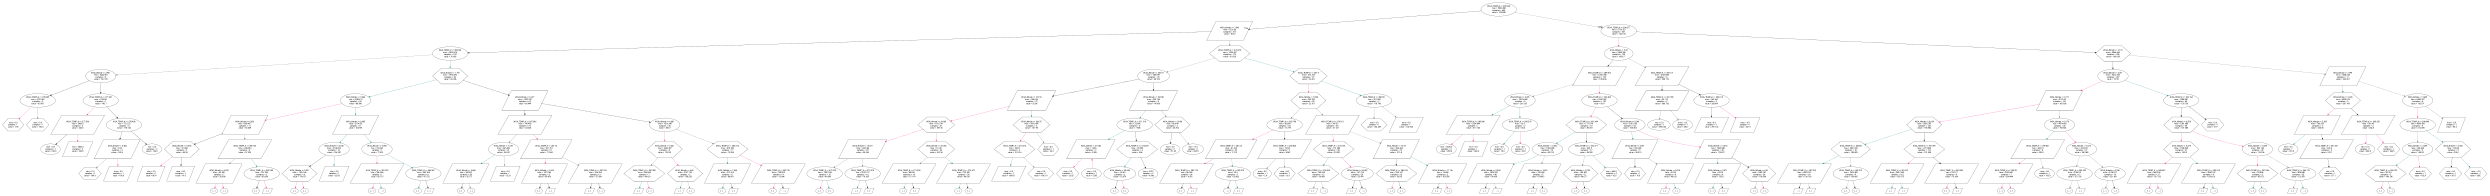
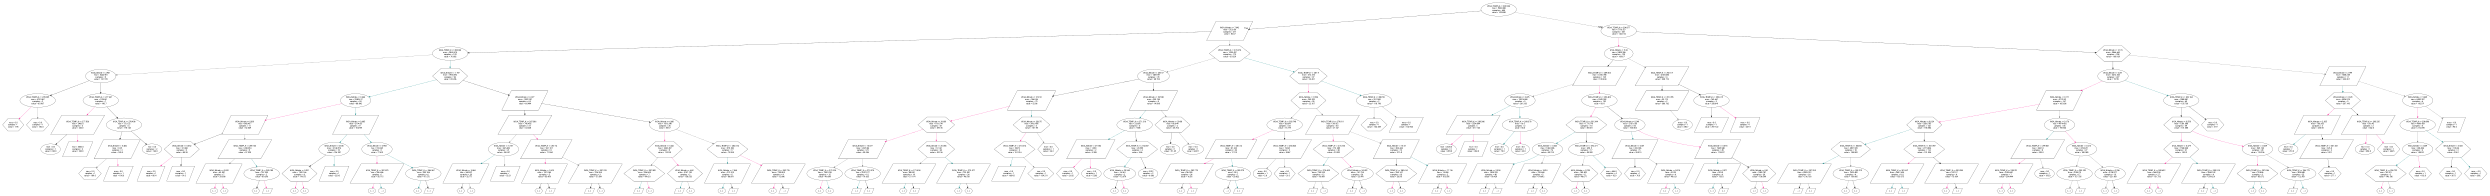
(1659, 125) -> none
(1092, 164) -> (1090, 163)
